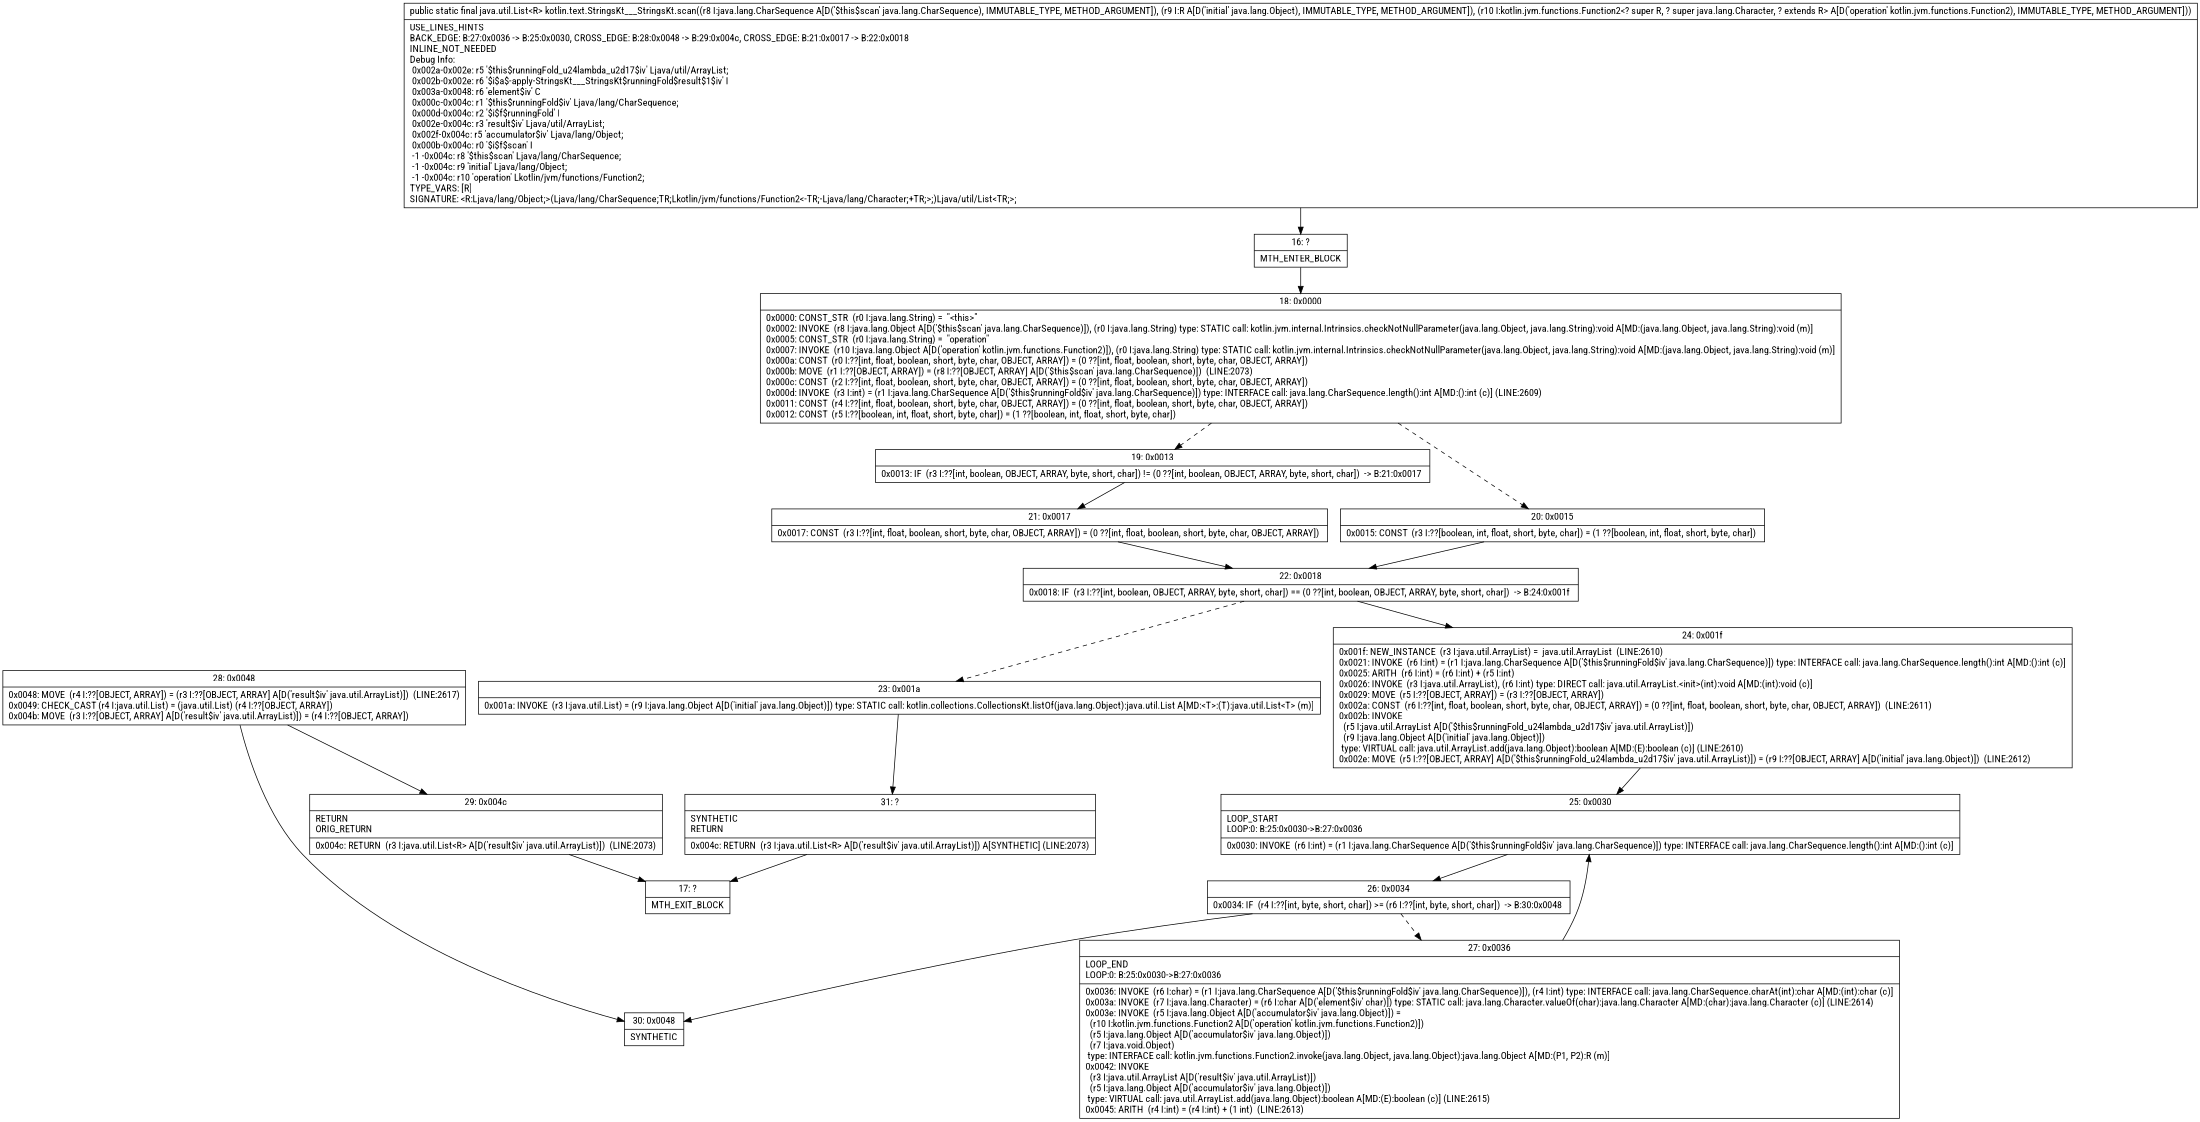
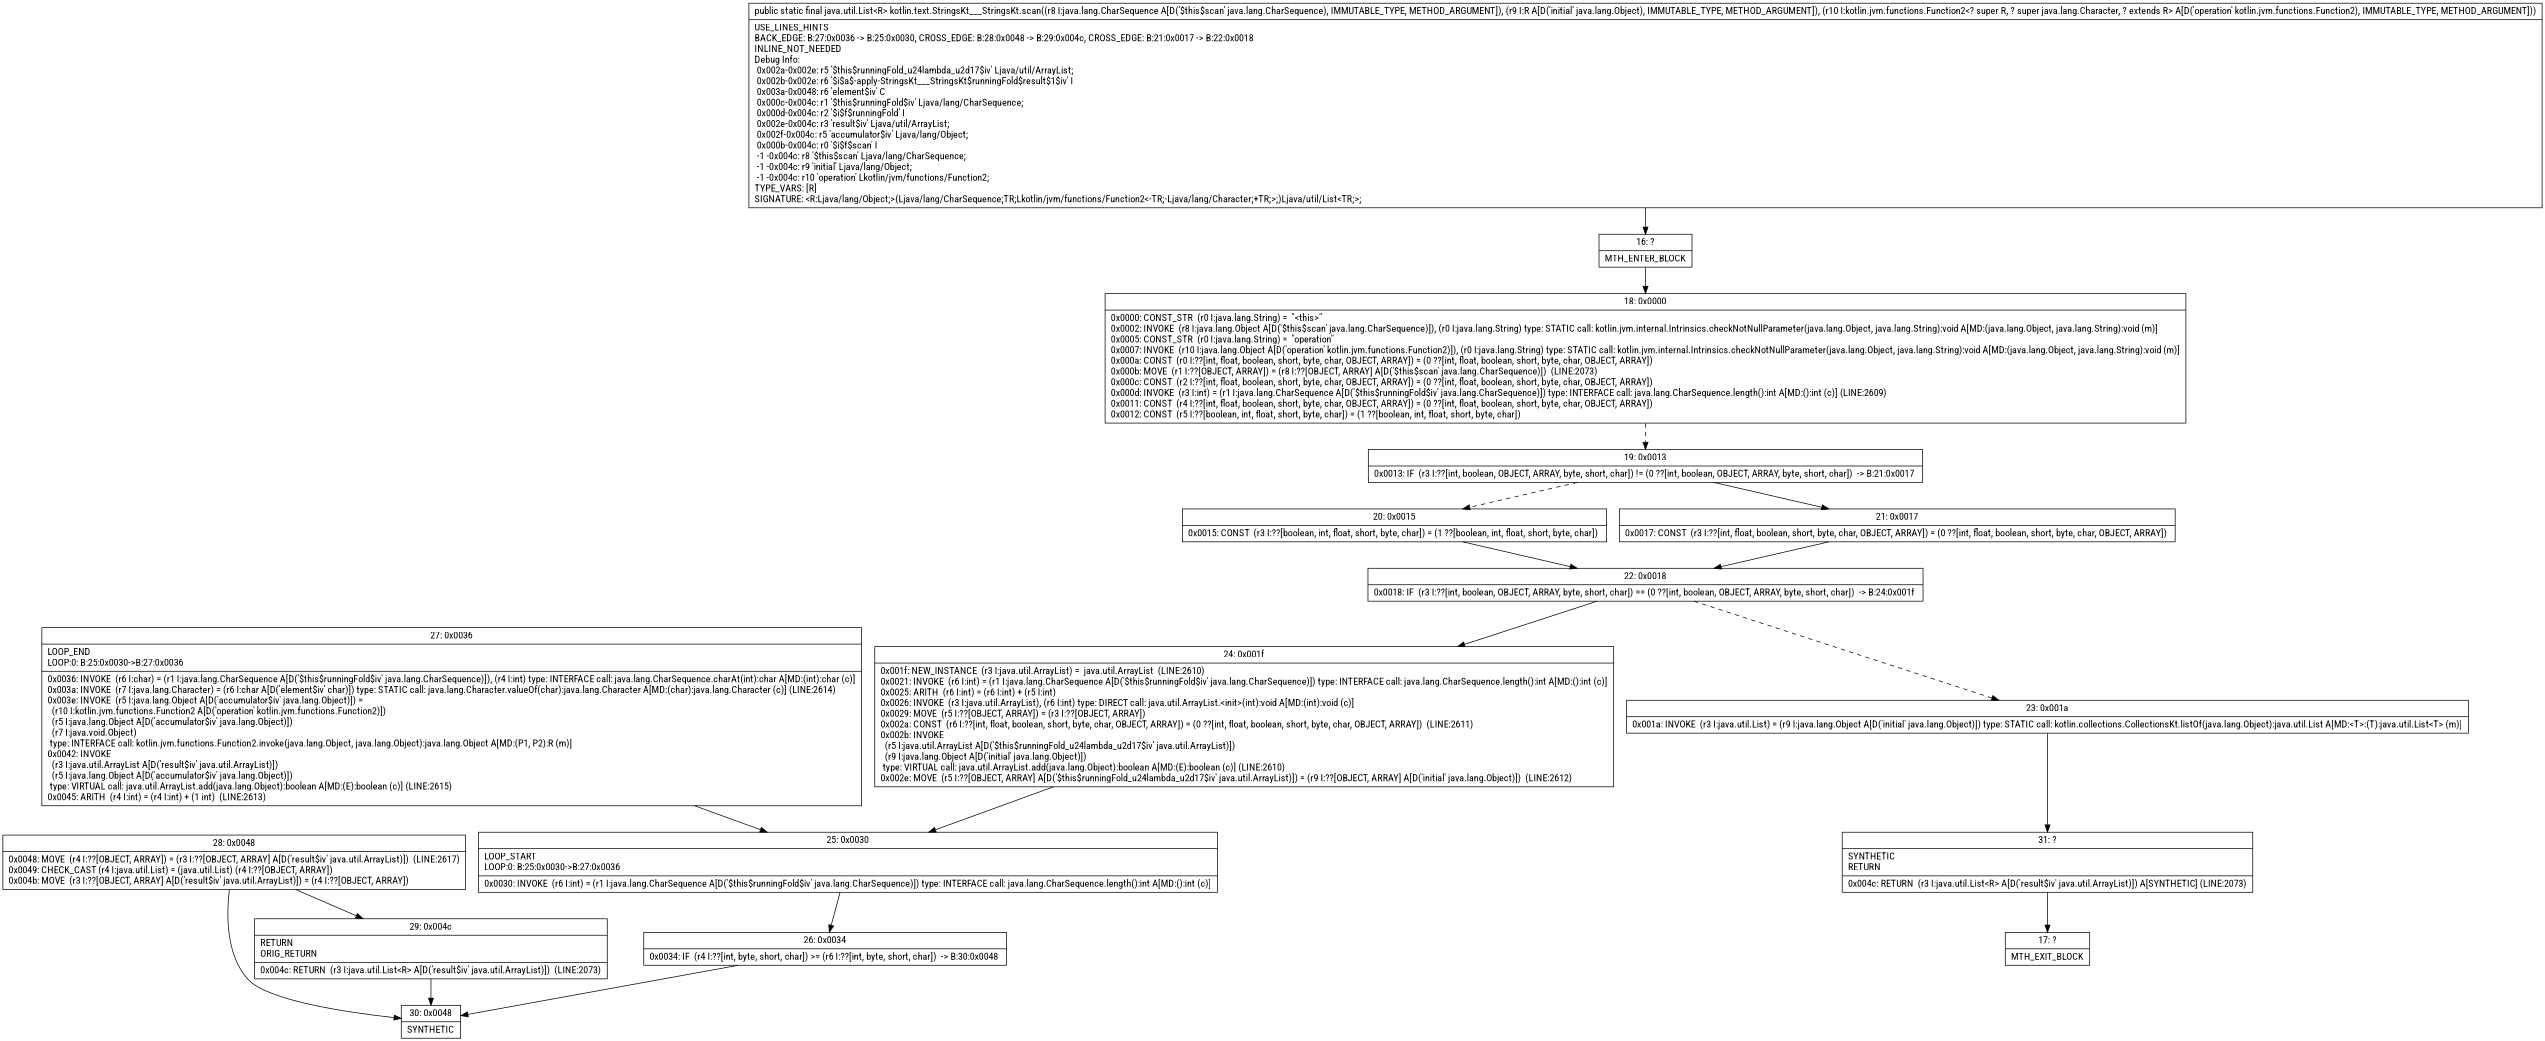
(1460, 464) -> (1523, 495)
(604, 867) -> (431, 989)
(1409, 924) -> none
